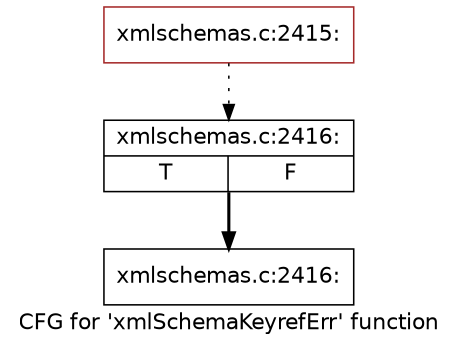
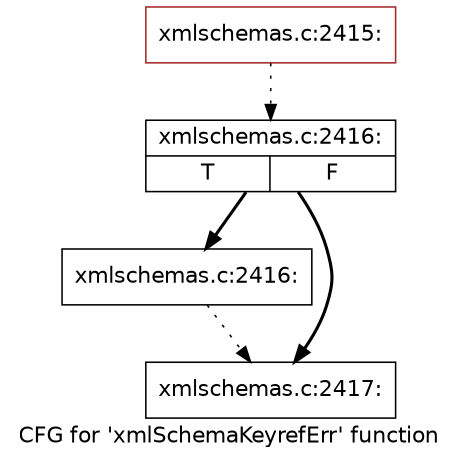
none -> (271, 390)
